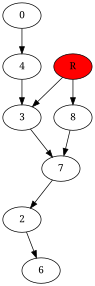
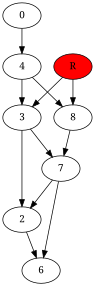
none -> (44, 89)
none -> (22, 165)
none -> (52, 216)
